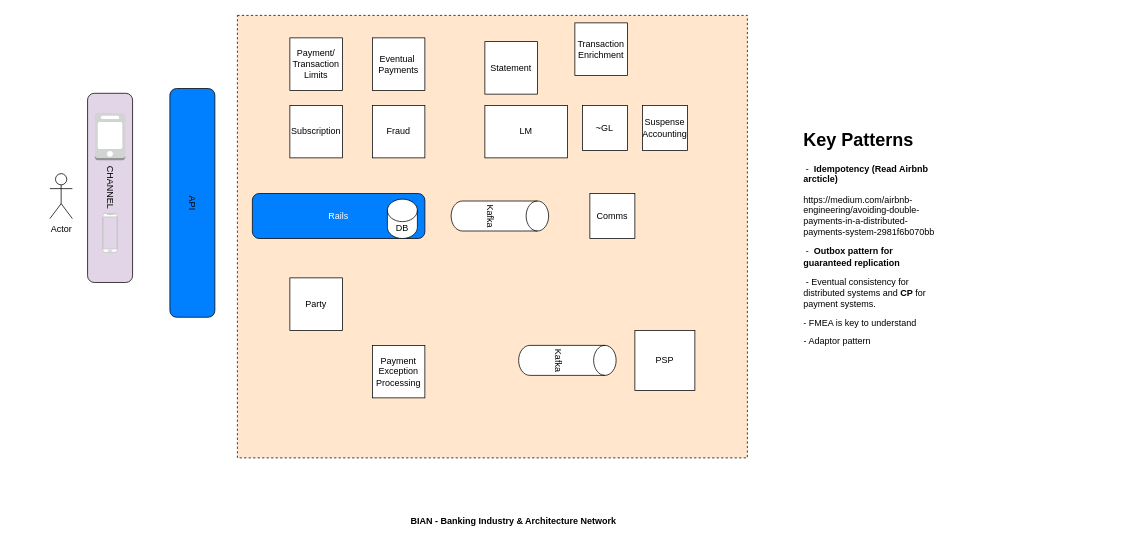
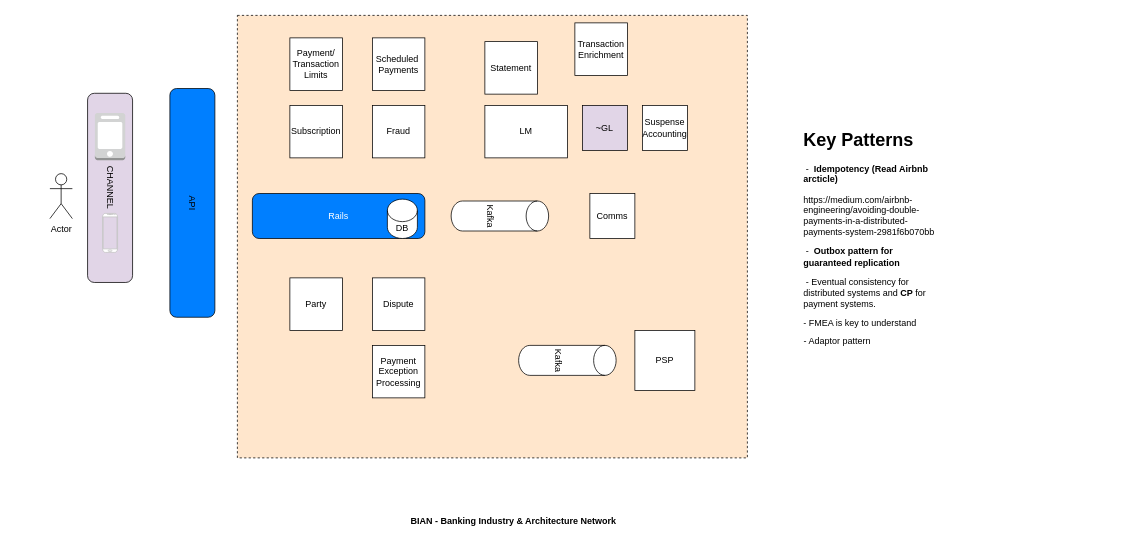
(399, 64) -> (399, 64)
(605, 128) -> (605, 128)
none -> (399, 304)
